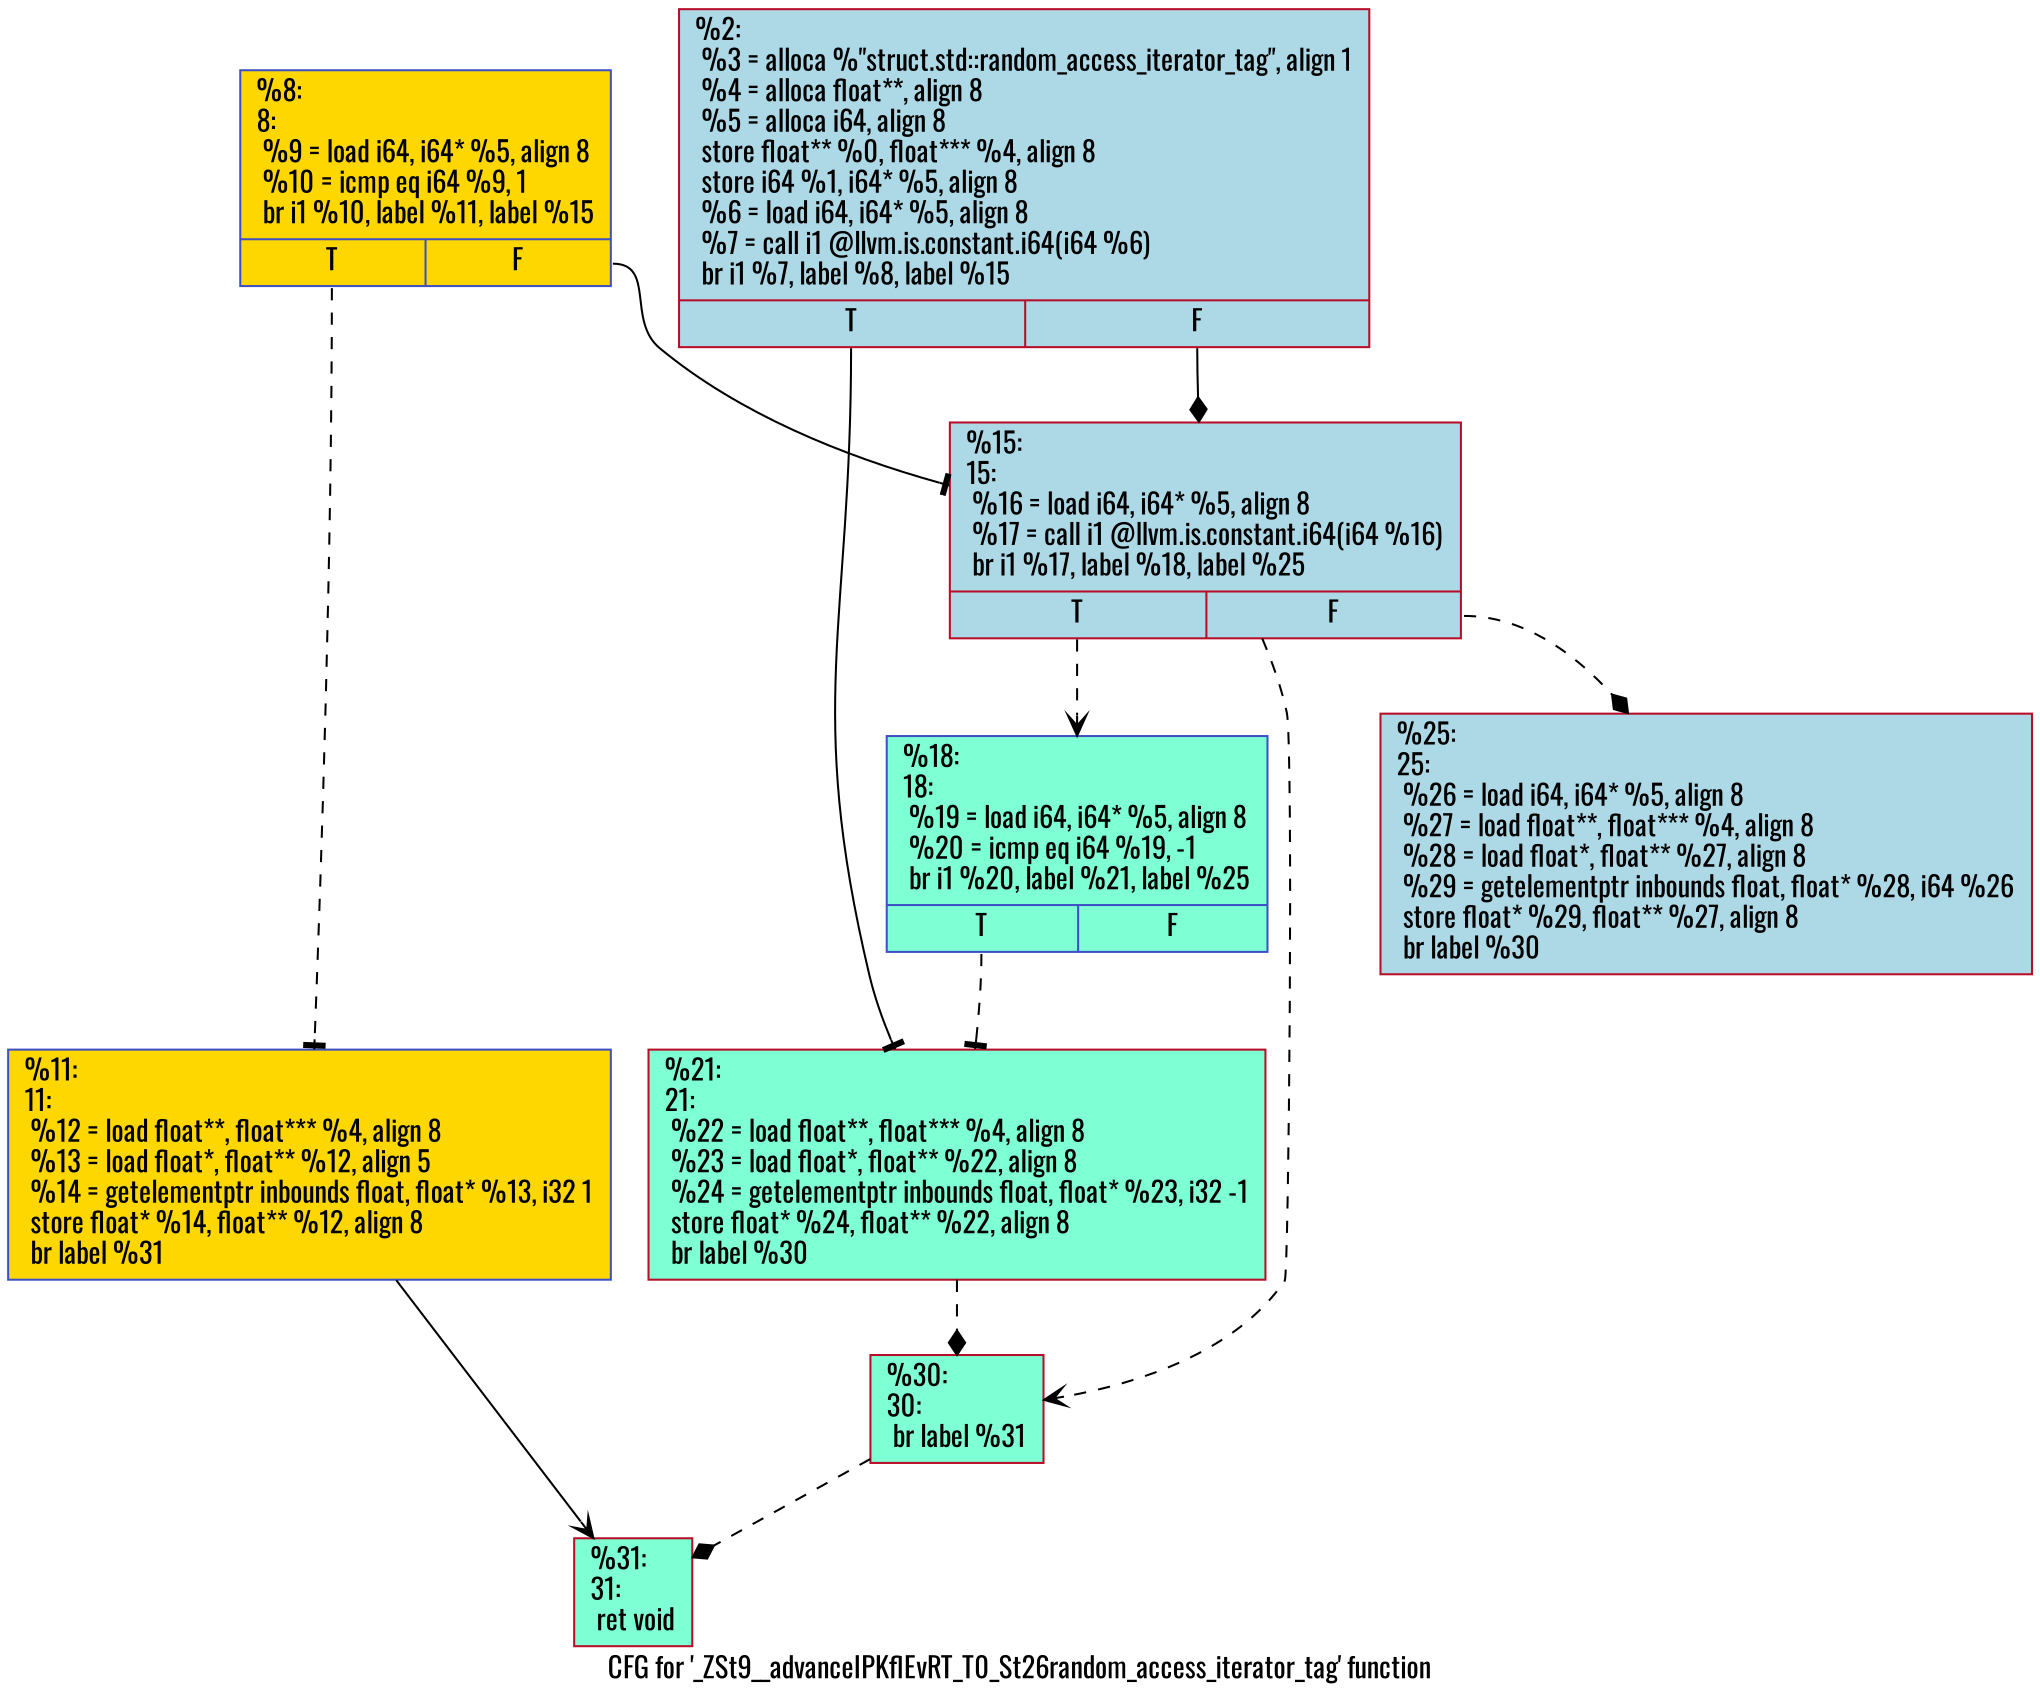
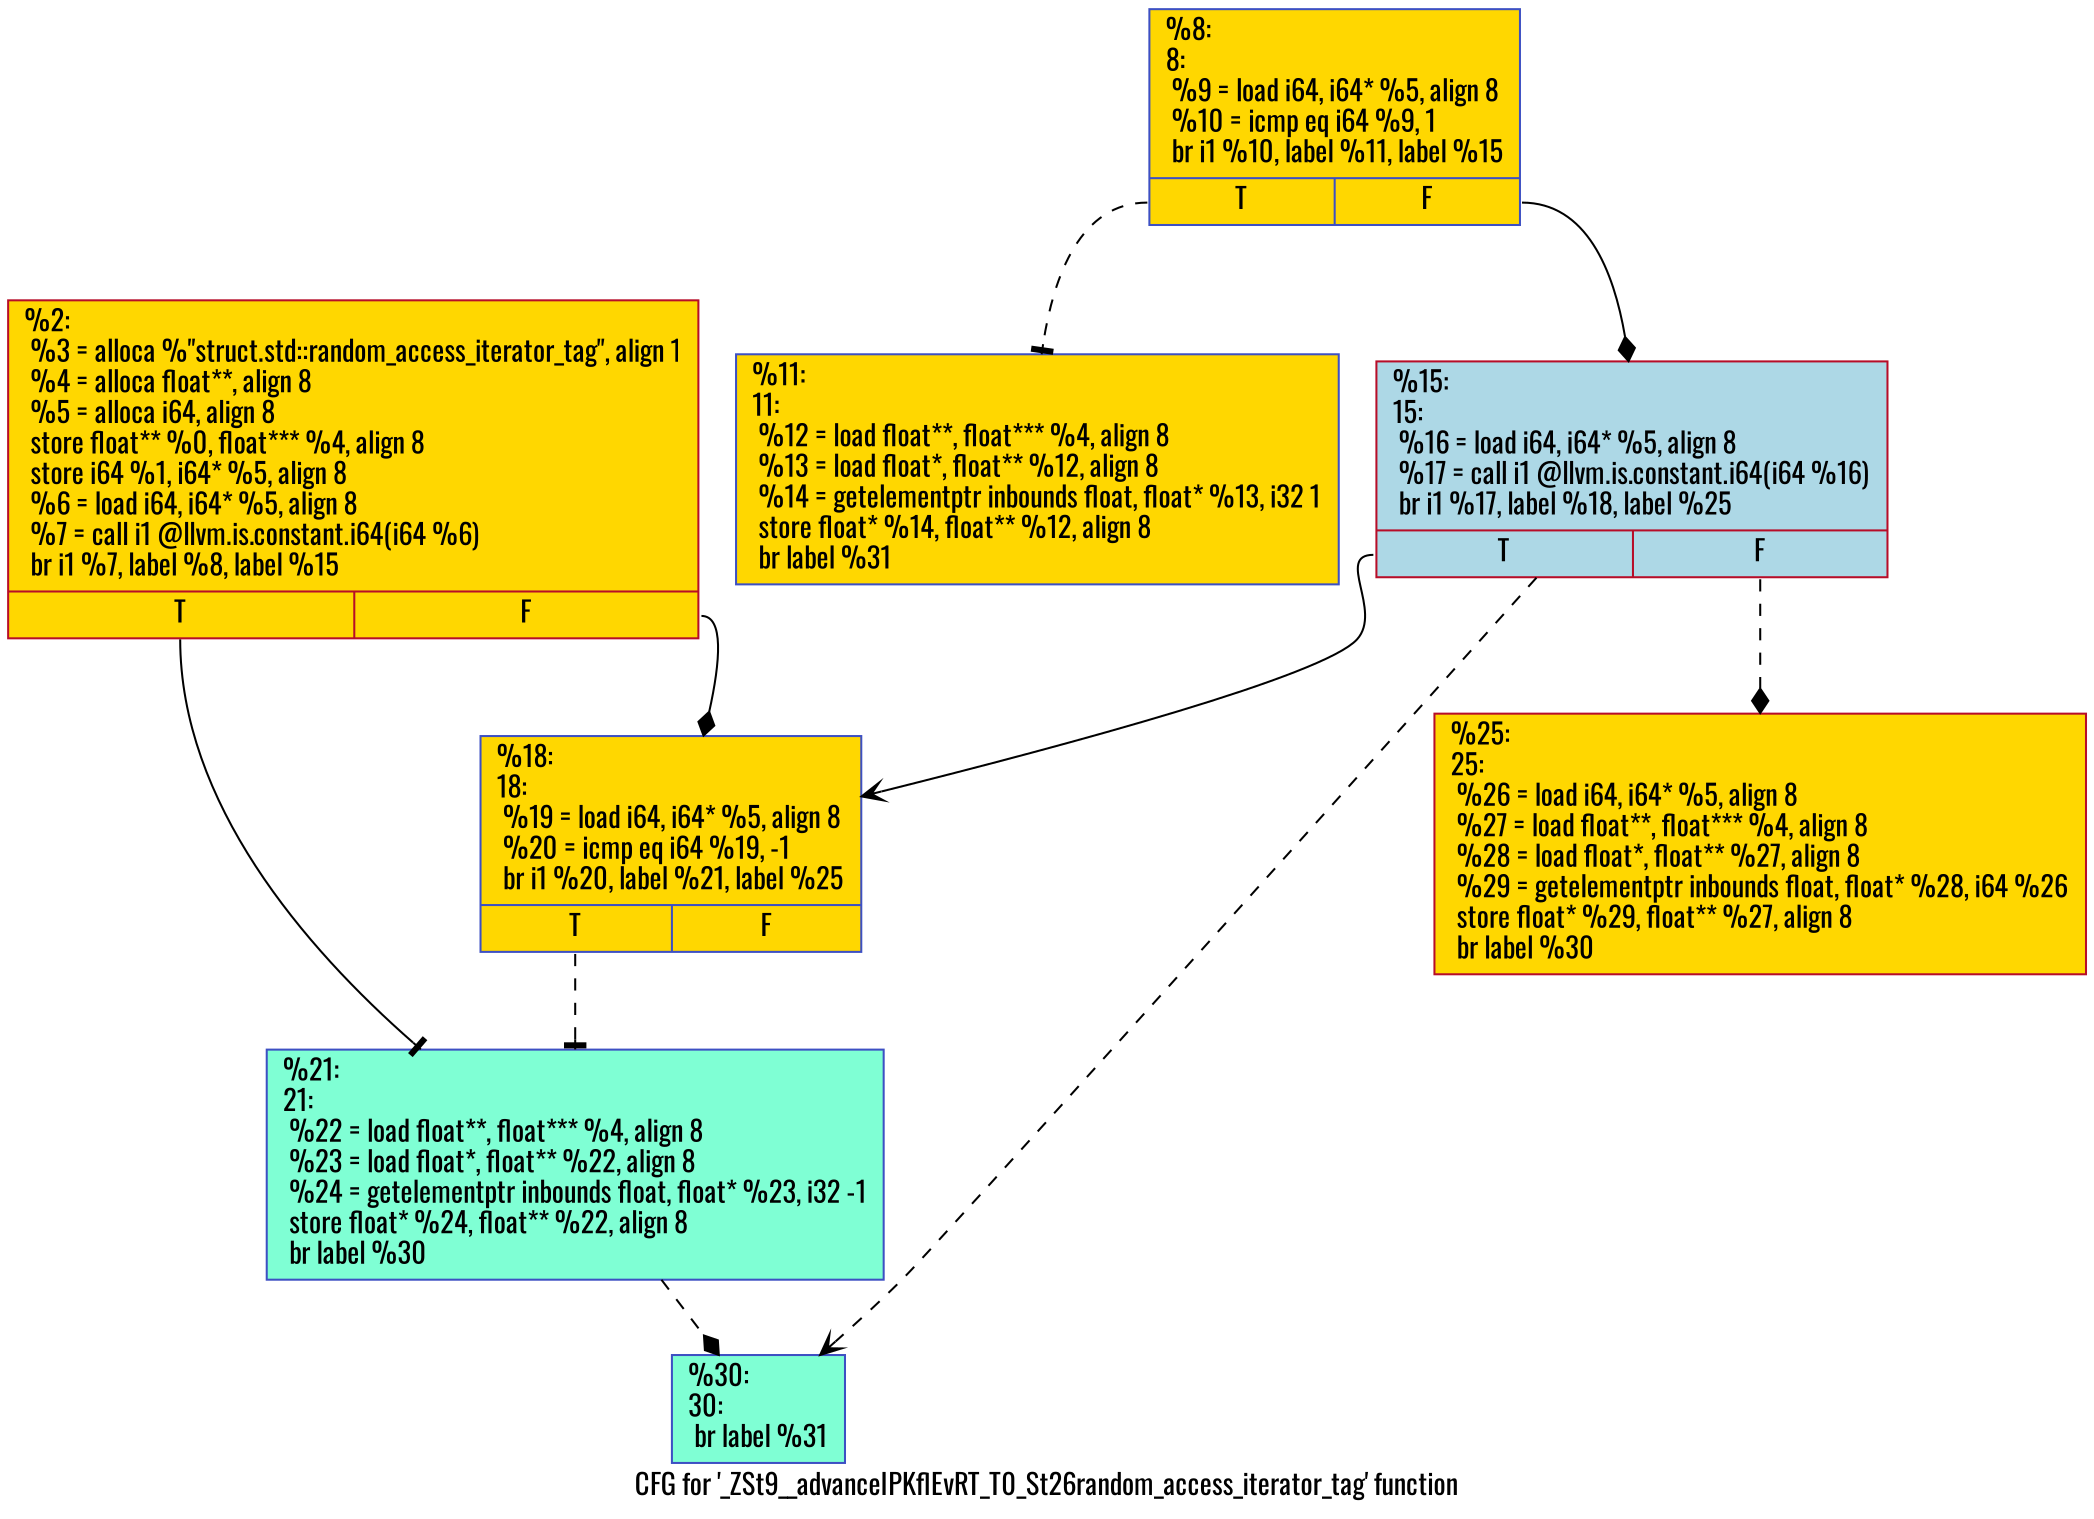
(1024, 178) -> (353, 469)
(1197, 373) -> (718, 660)
(746, 406) -> (1596, 250)
(1077, 677) -> (1170, 714)
(1077, 844) -> (671, 844)
(1706, 844) -> (1760, 844)
(228, 1164) -> (956, 468)
(957, 1165) -> (575, 1165)
(957, 1409) -> (758, 1409)
(633, 1592) -> none
